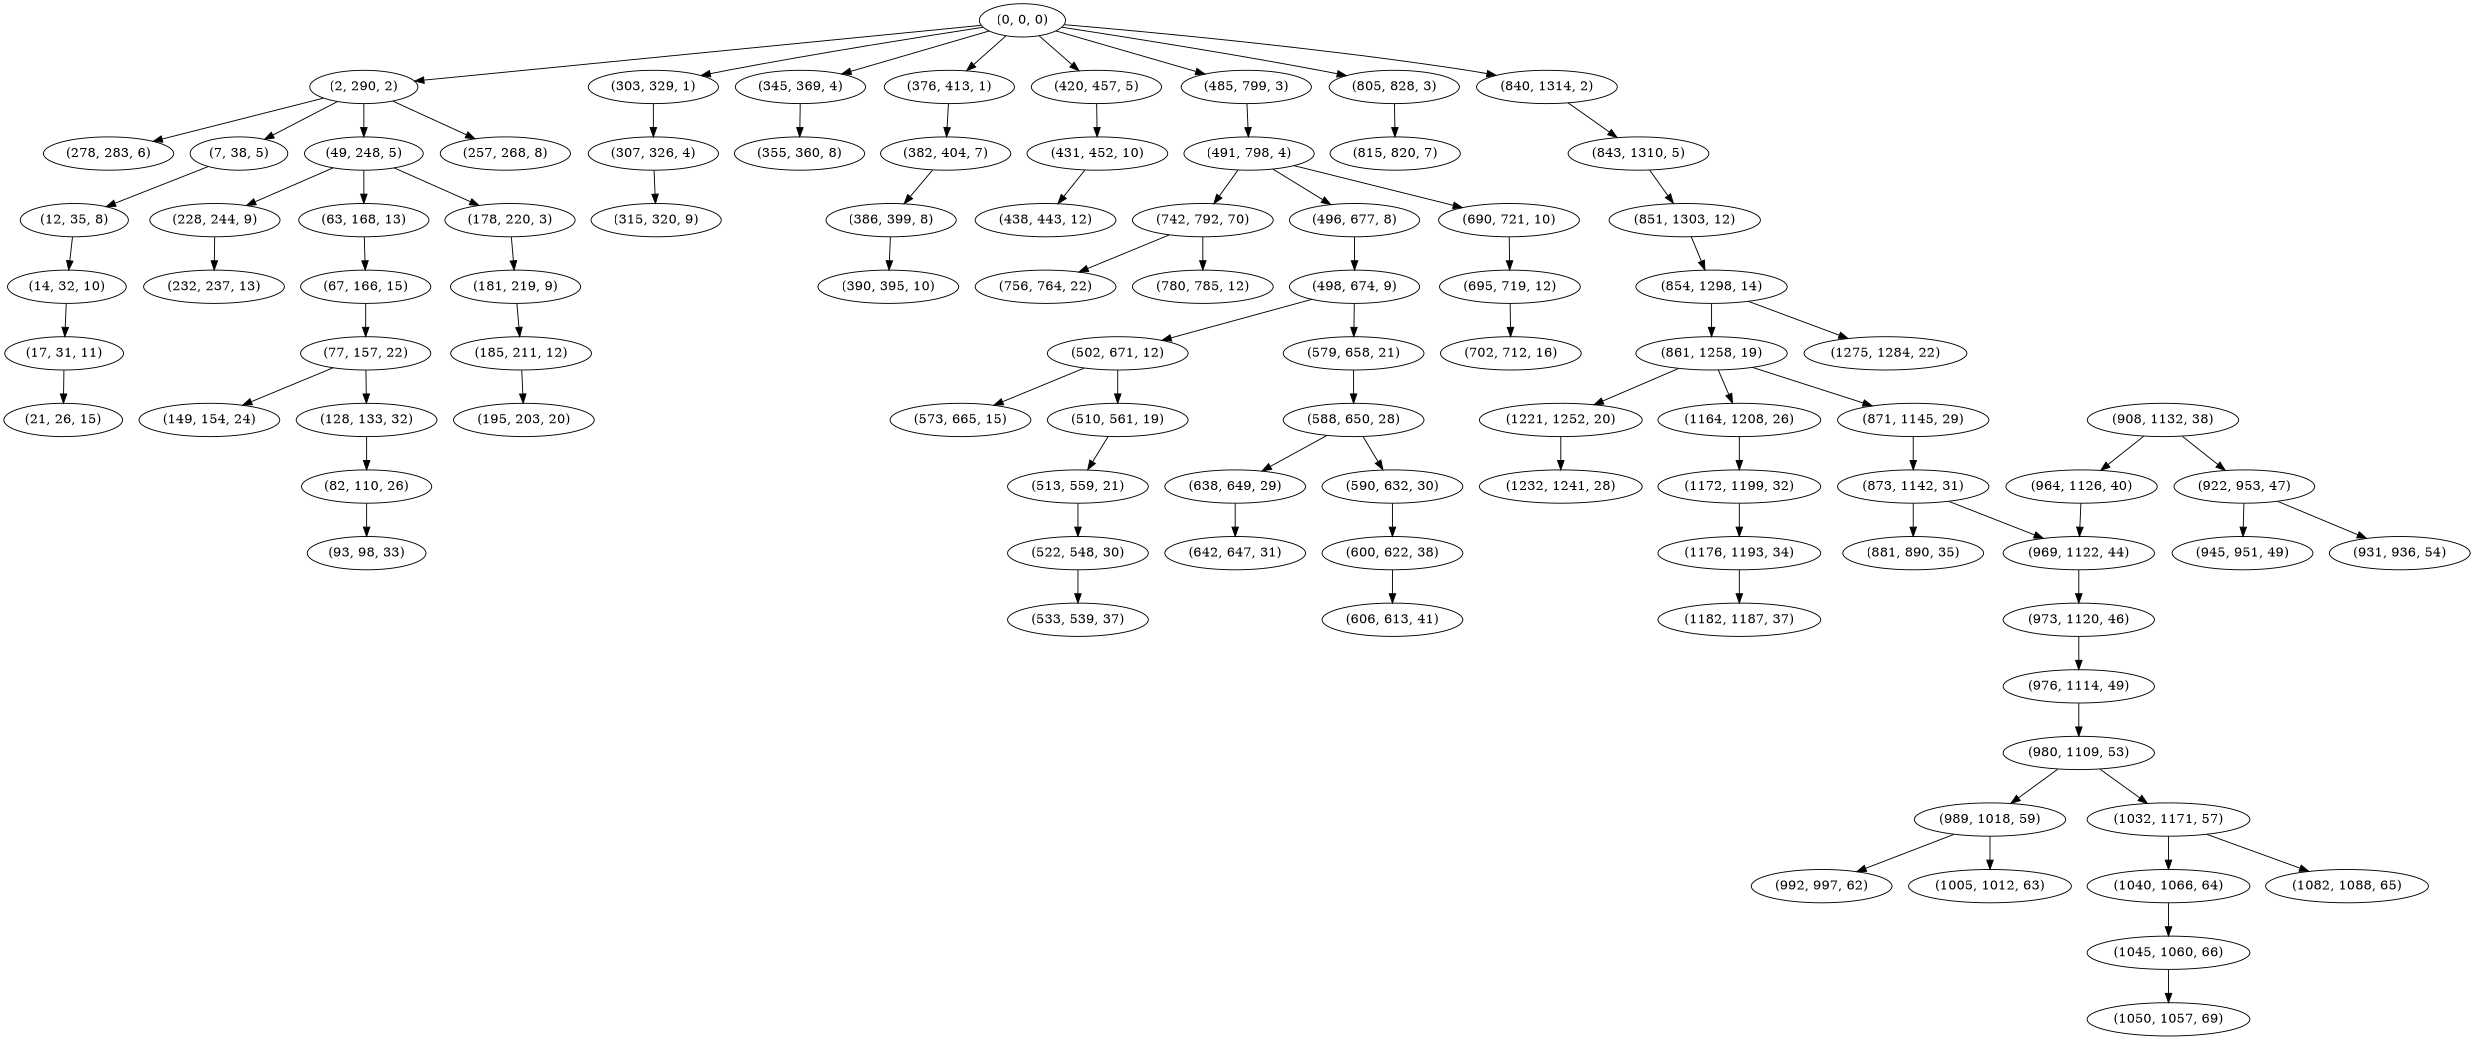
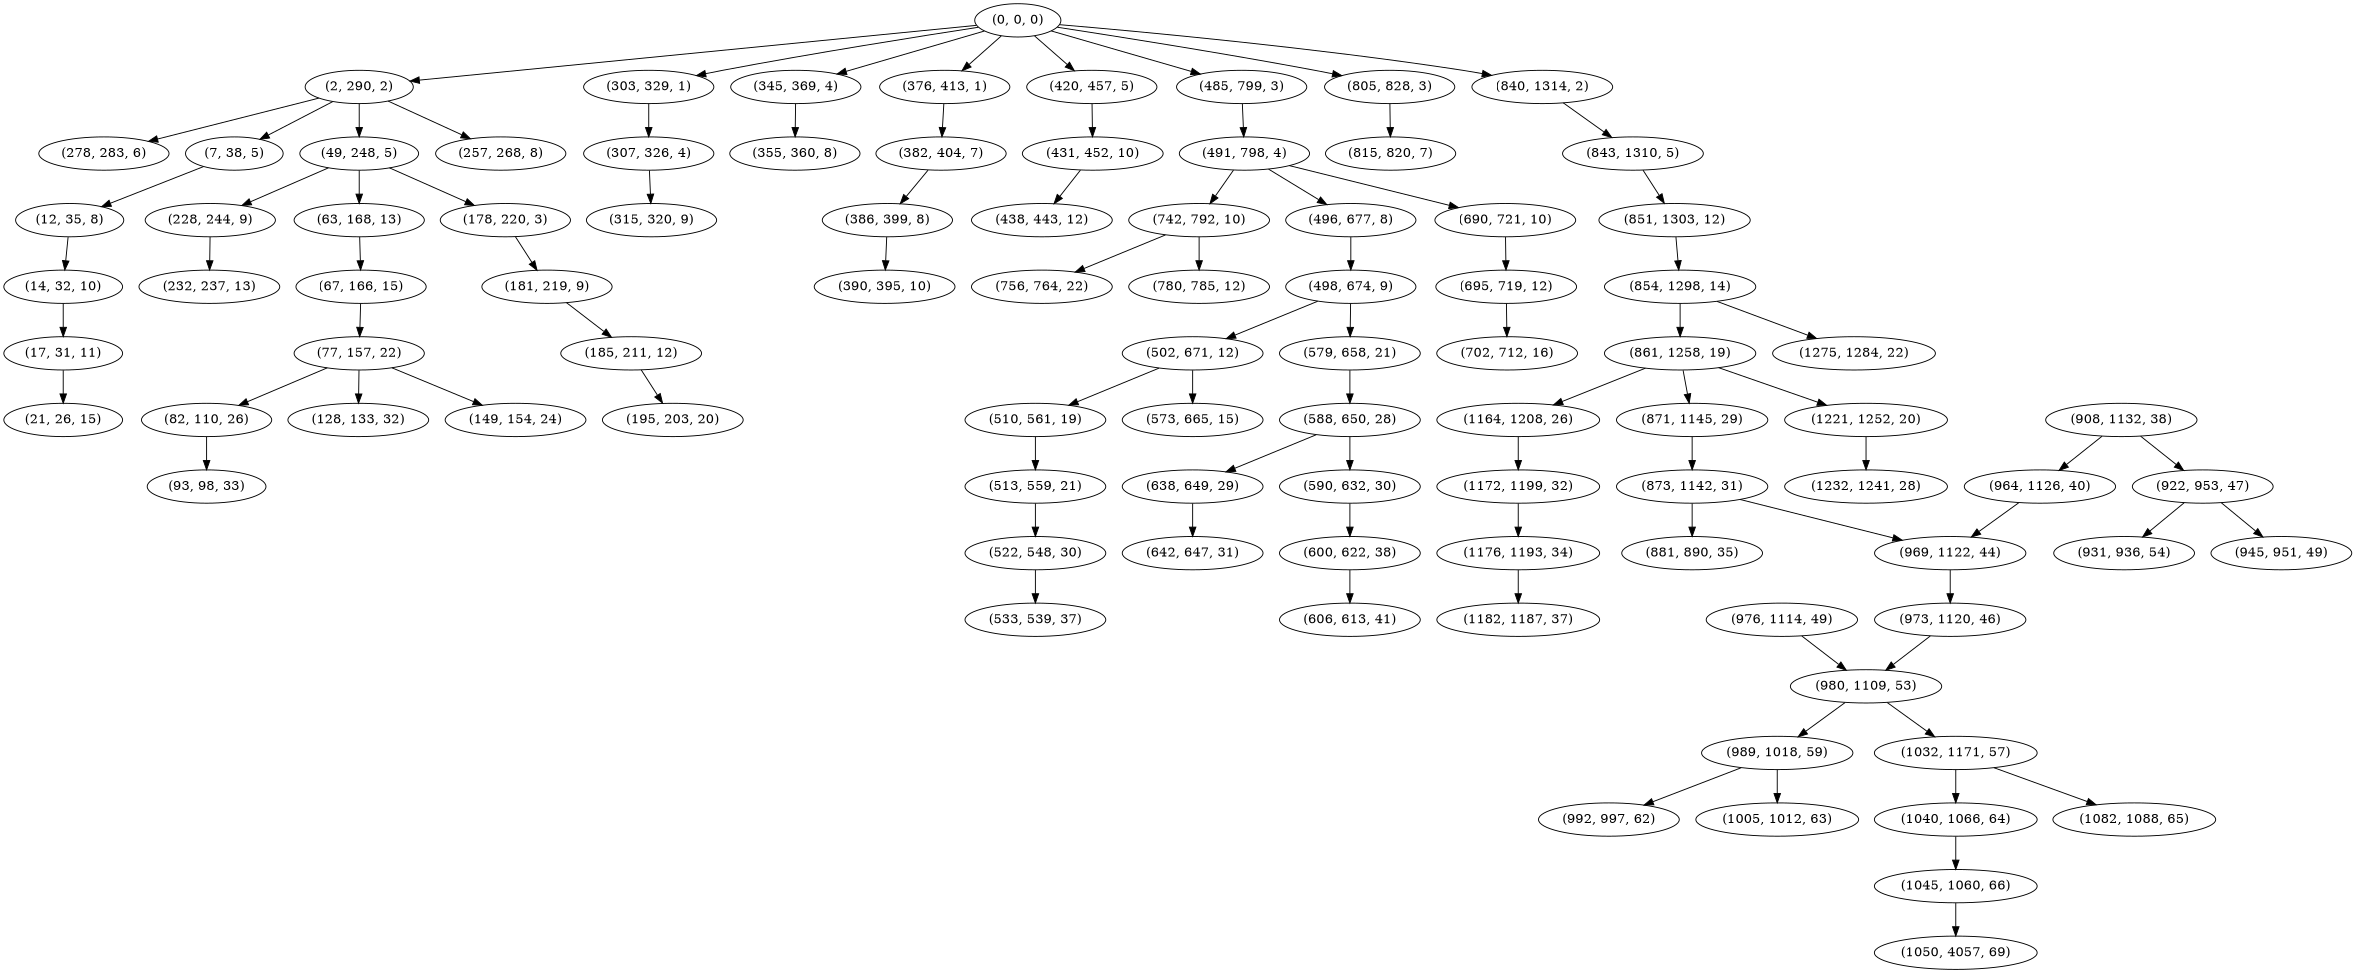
(1203, 220) -> (1199, 220)
(367, 449) -> (287, 385)
(2079, 649) -> (1912, 650)
(2168, 1019) -> (1956, 953)
